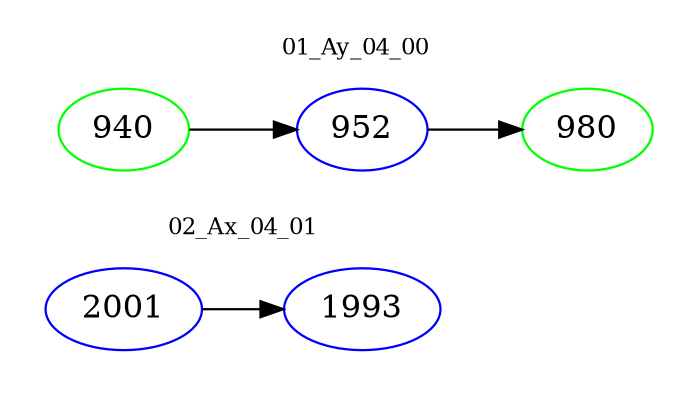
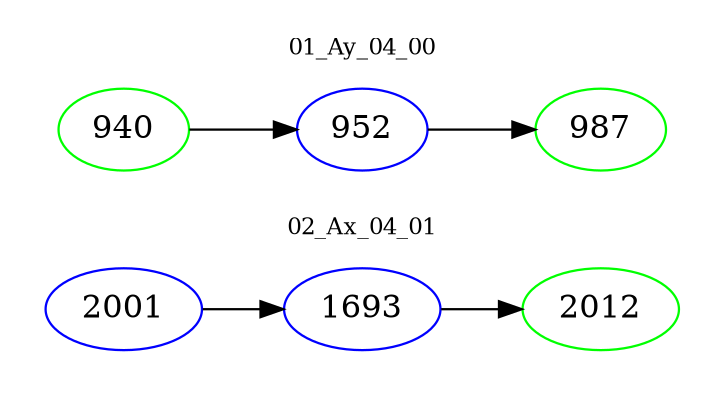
(587, 130) -> (601, 130)
(362, 309) -> (362, 309)
none -> (601, 309)
